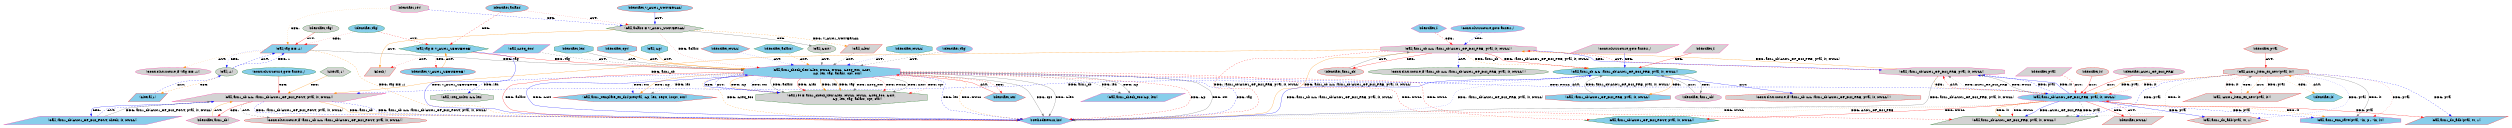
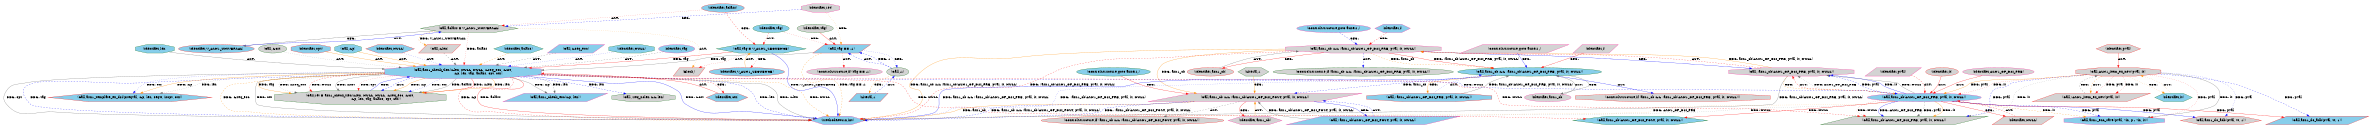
(490, 35) -> (619, 32)
(749, 37) -> (340, 37)
(224, 56) -> (843, 59)
(93, 120) -> (1373, 120)
